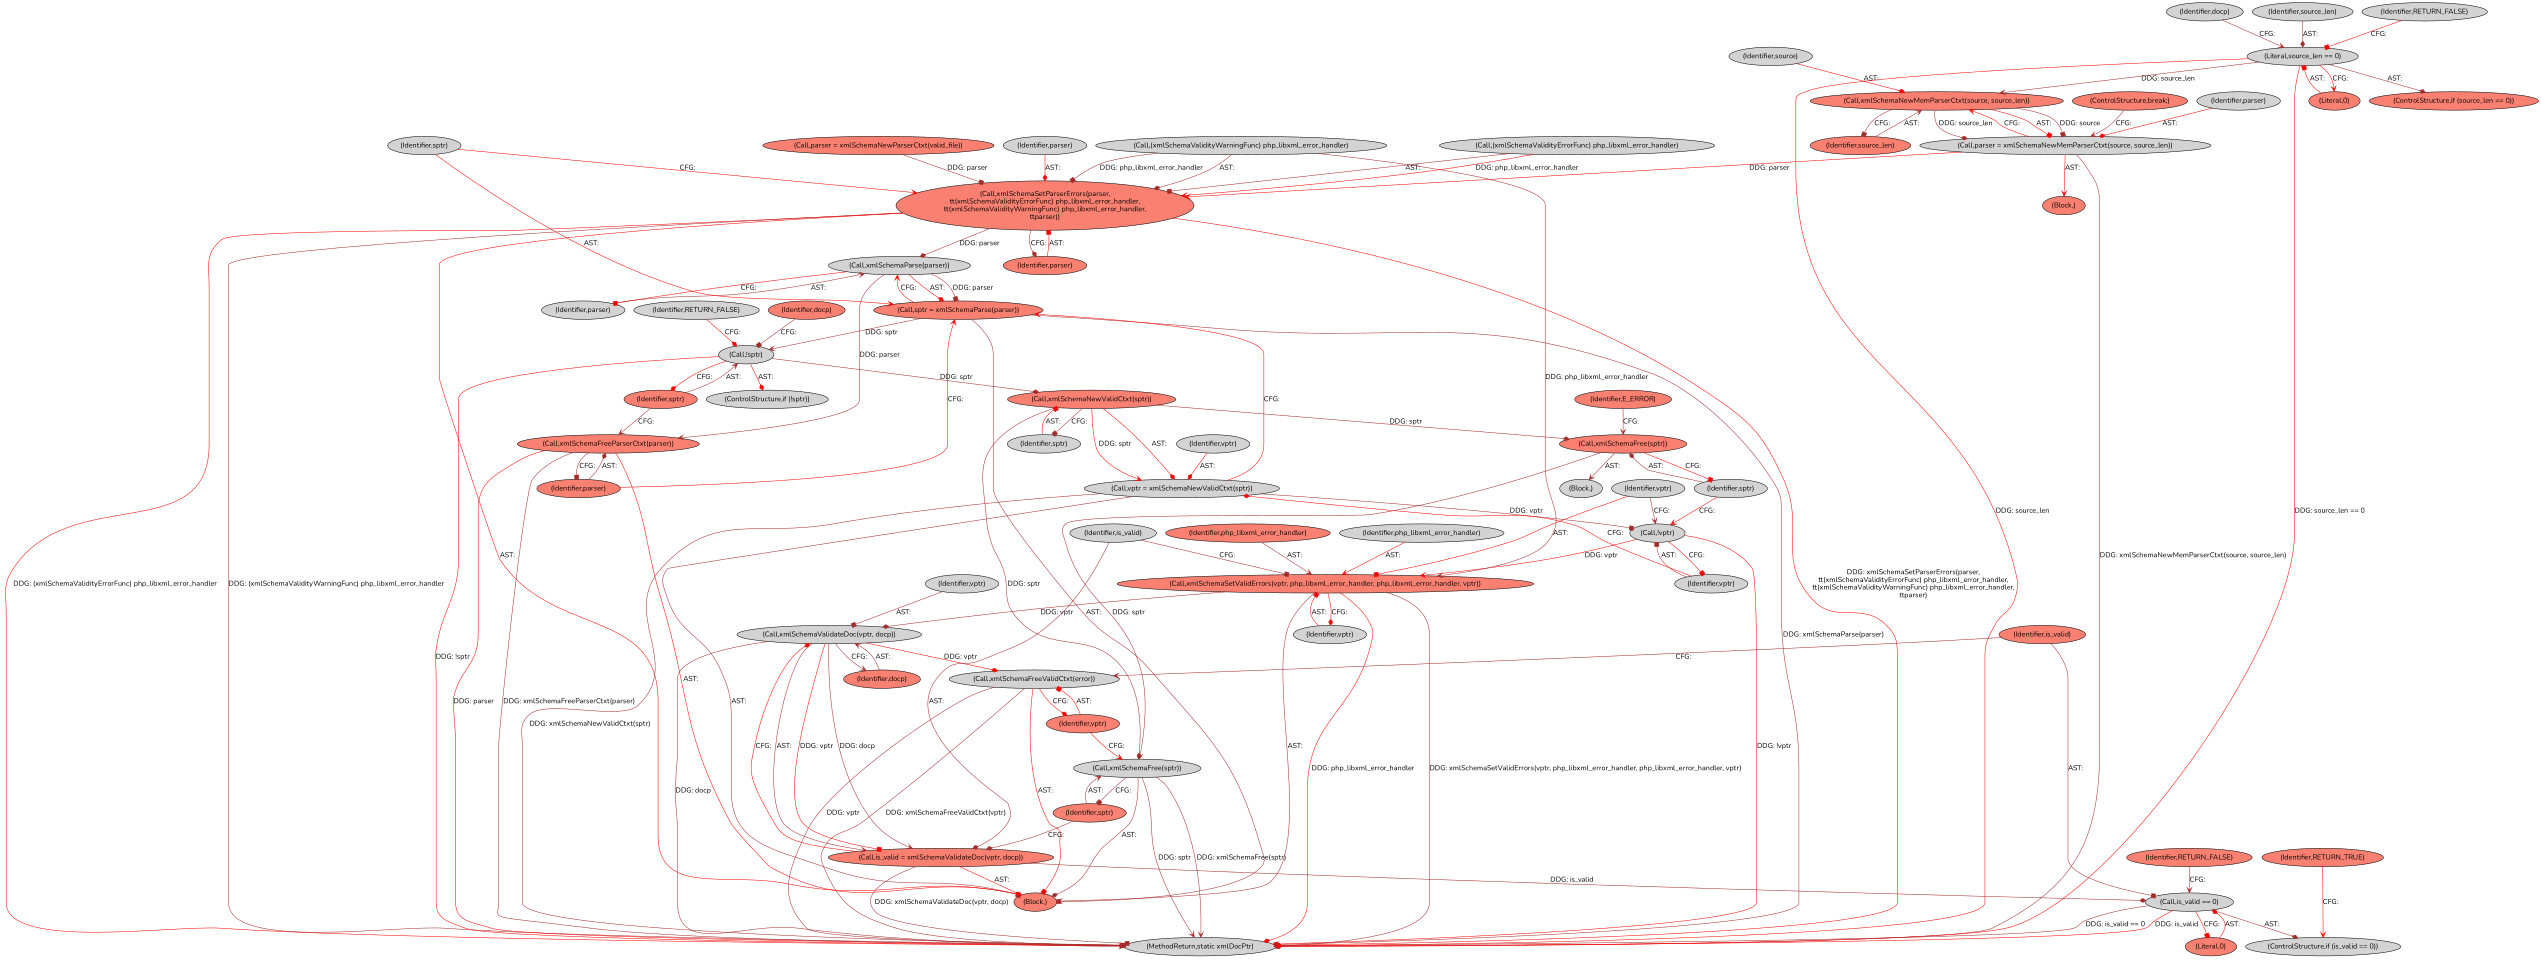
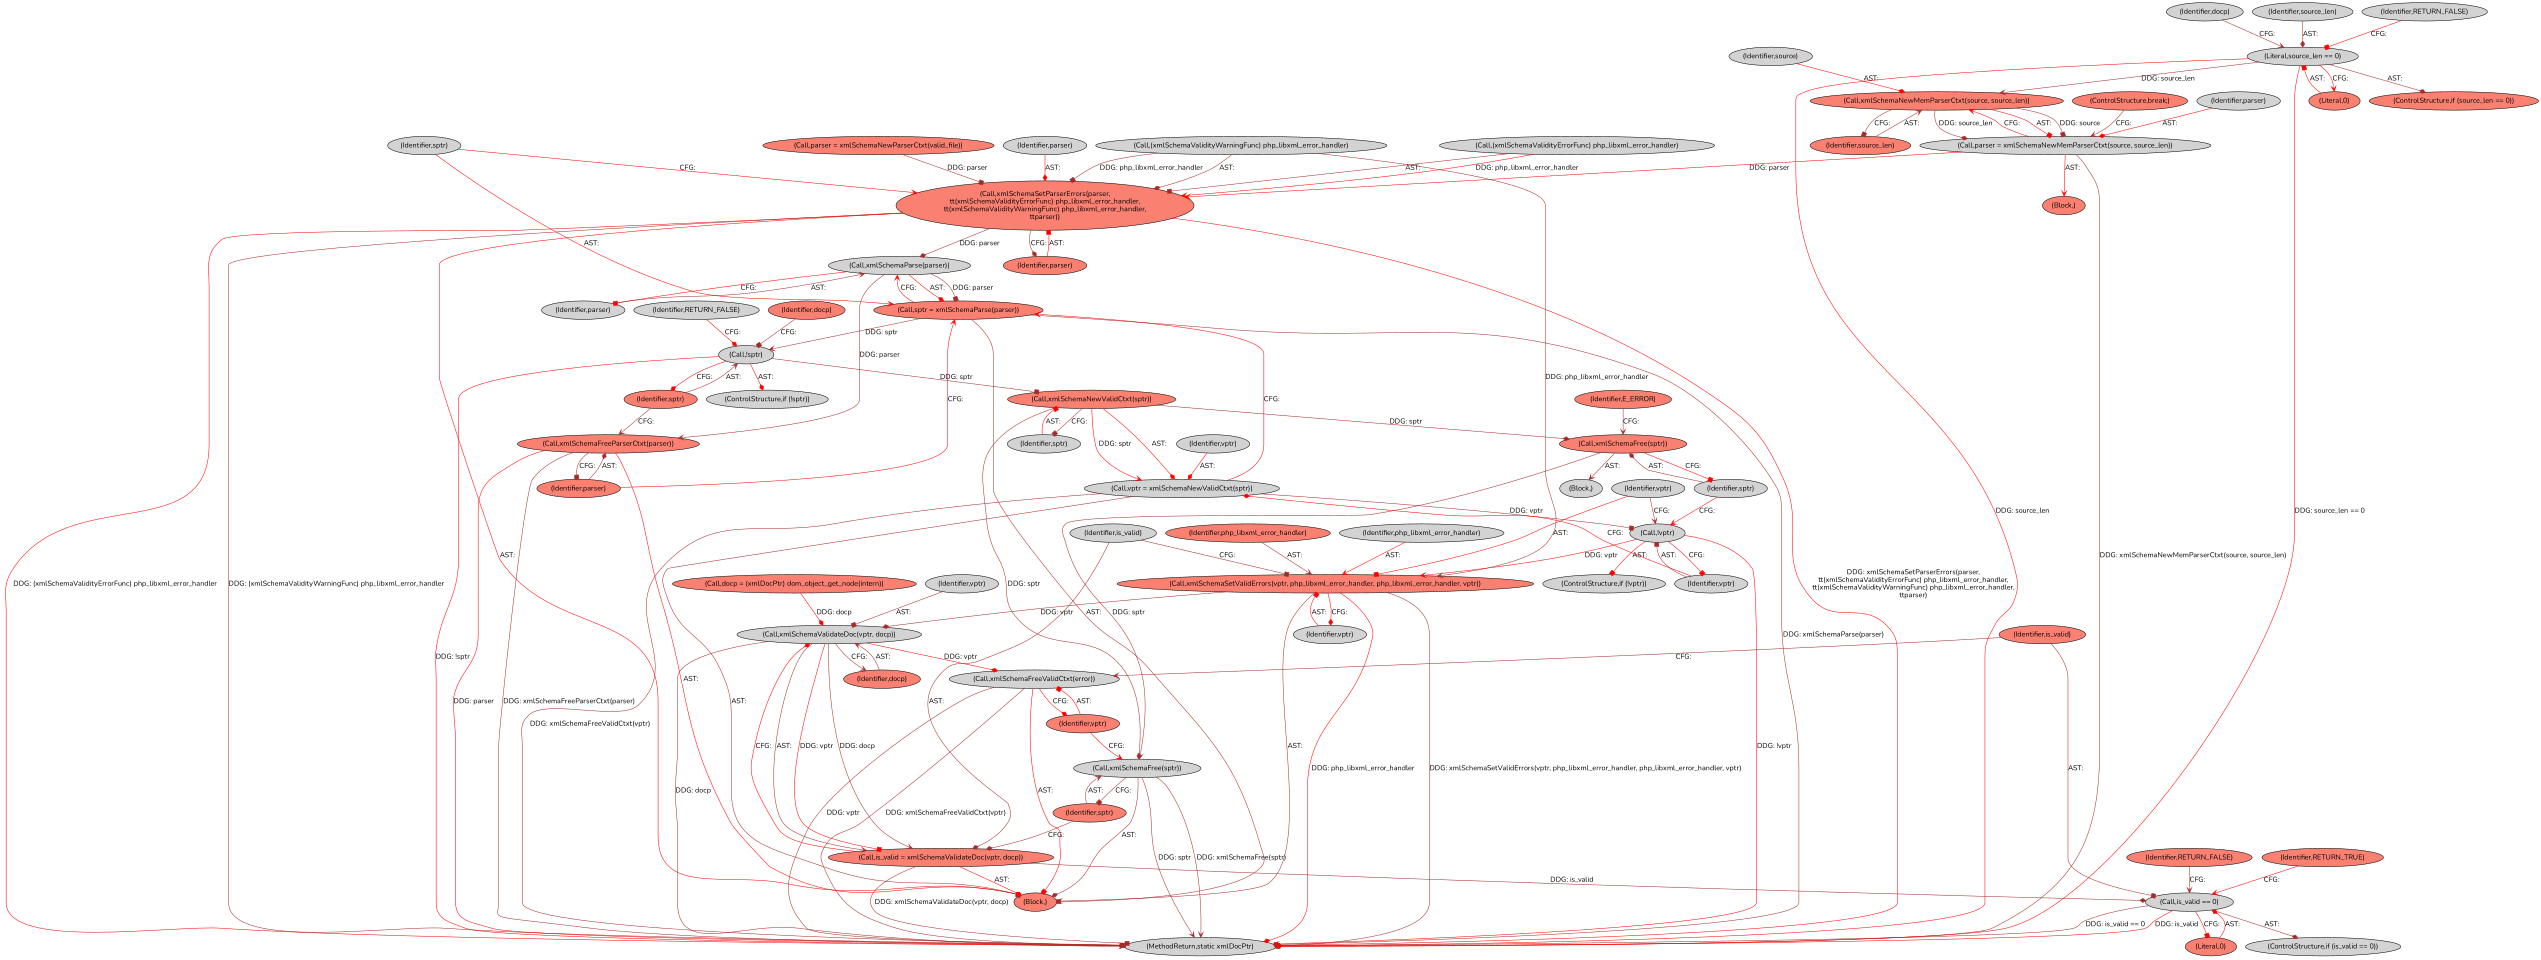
(902, 375) -> (902, 375)
none -> (794, 584)
none -> (1604, 584)
(590, 724) -> (590, 724)
(2323, 899) -> (2258, 879)
